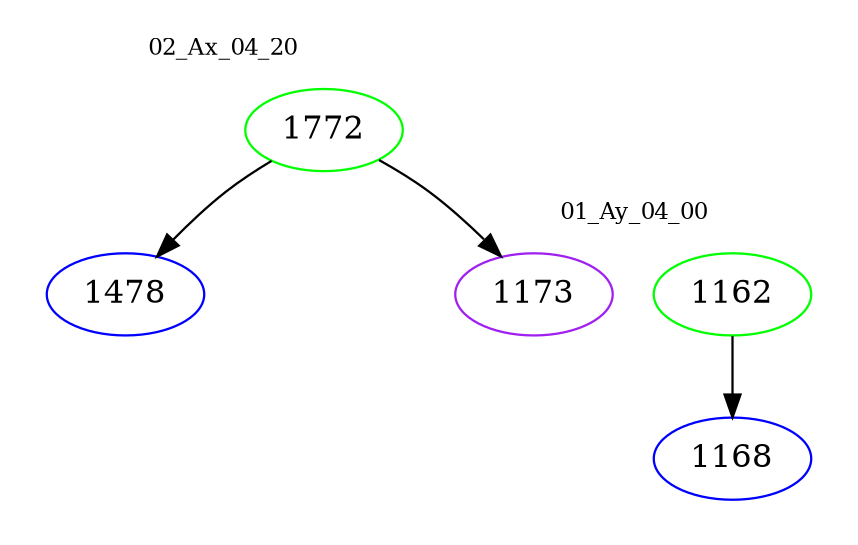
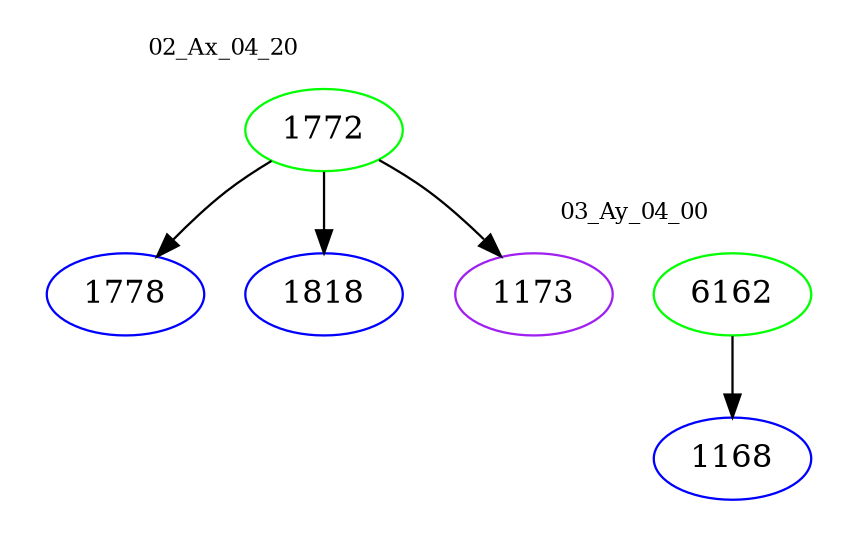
(634, 213) -> (634, 213)
(126, 294) -> (126, 294)
none -> (324, 294)
(733, 294) -> (733, 294)
